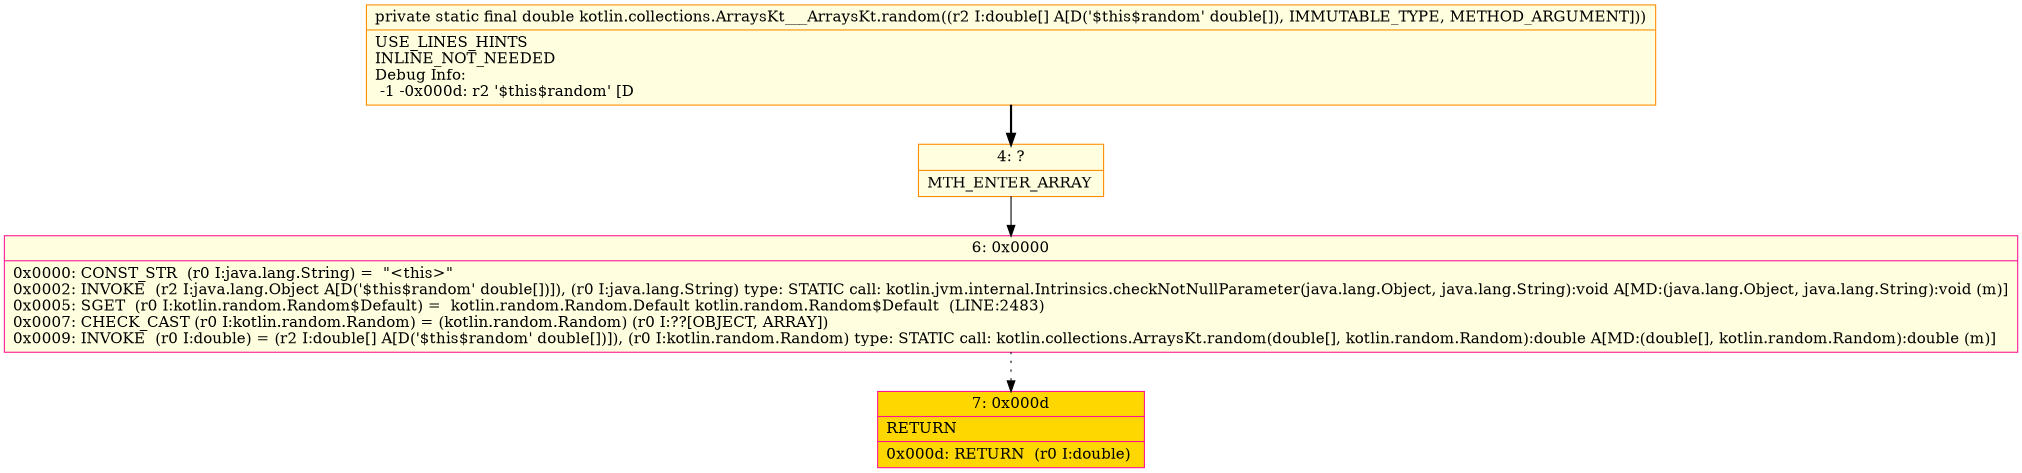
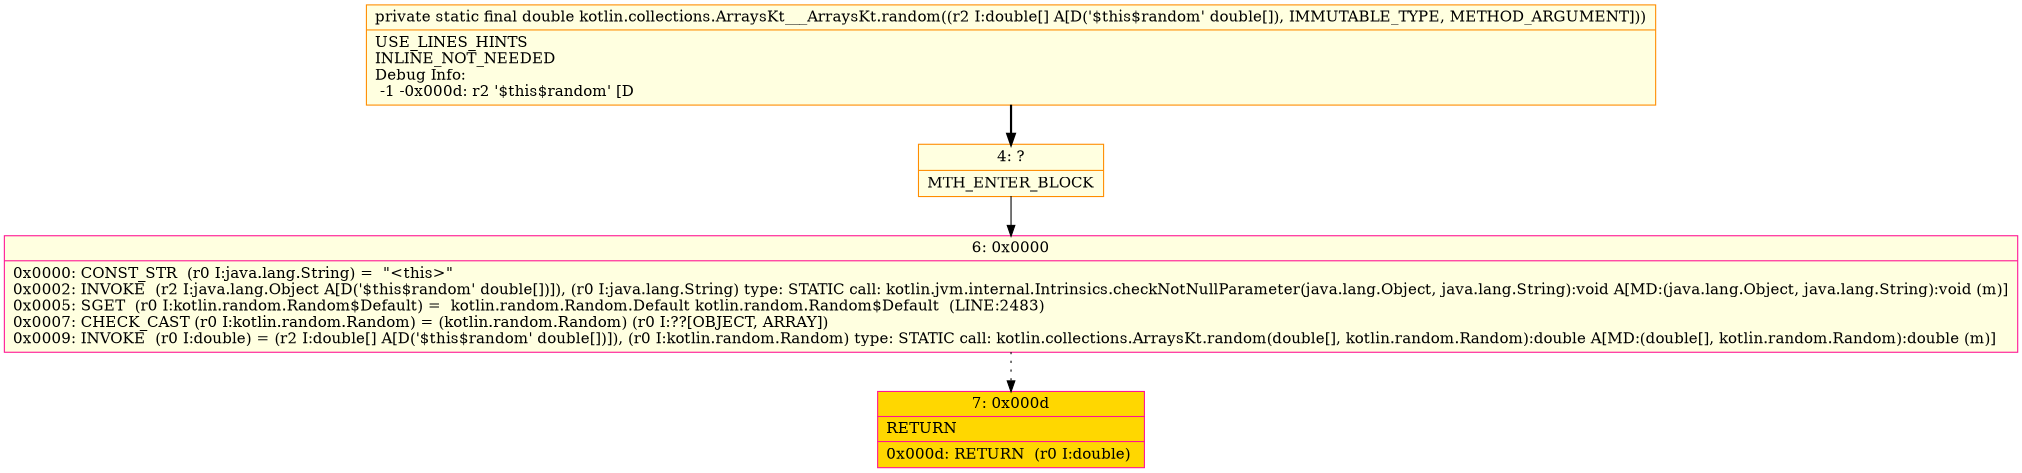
(1009, 183) -> (1011, 183)
